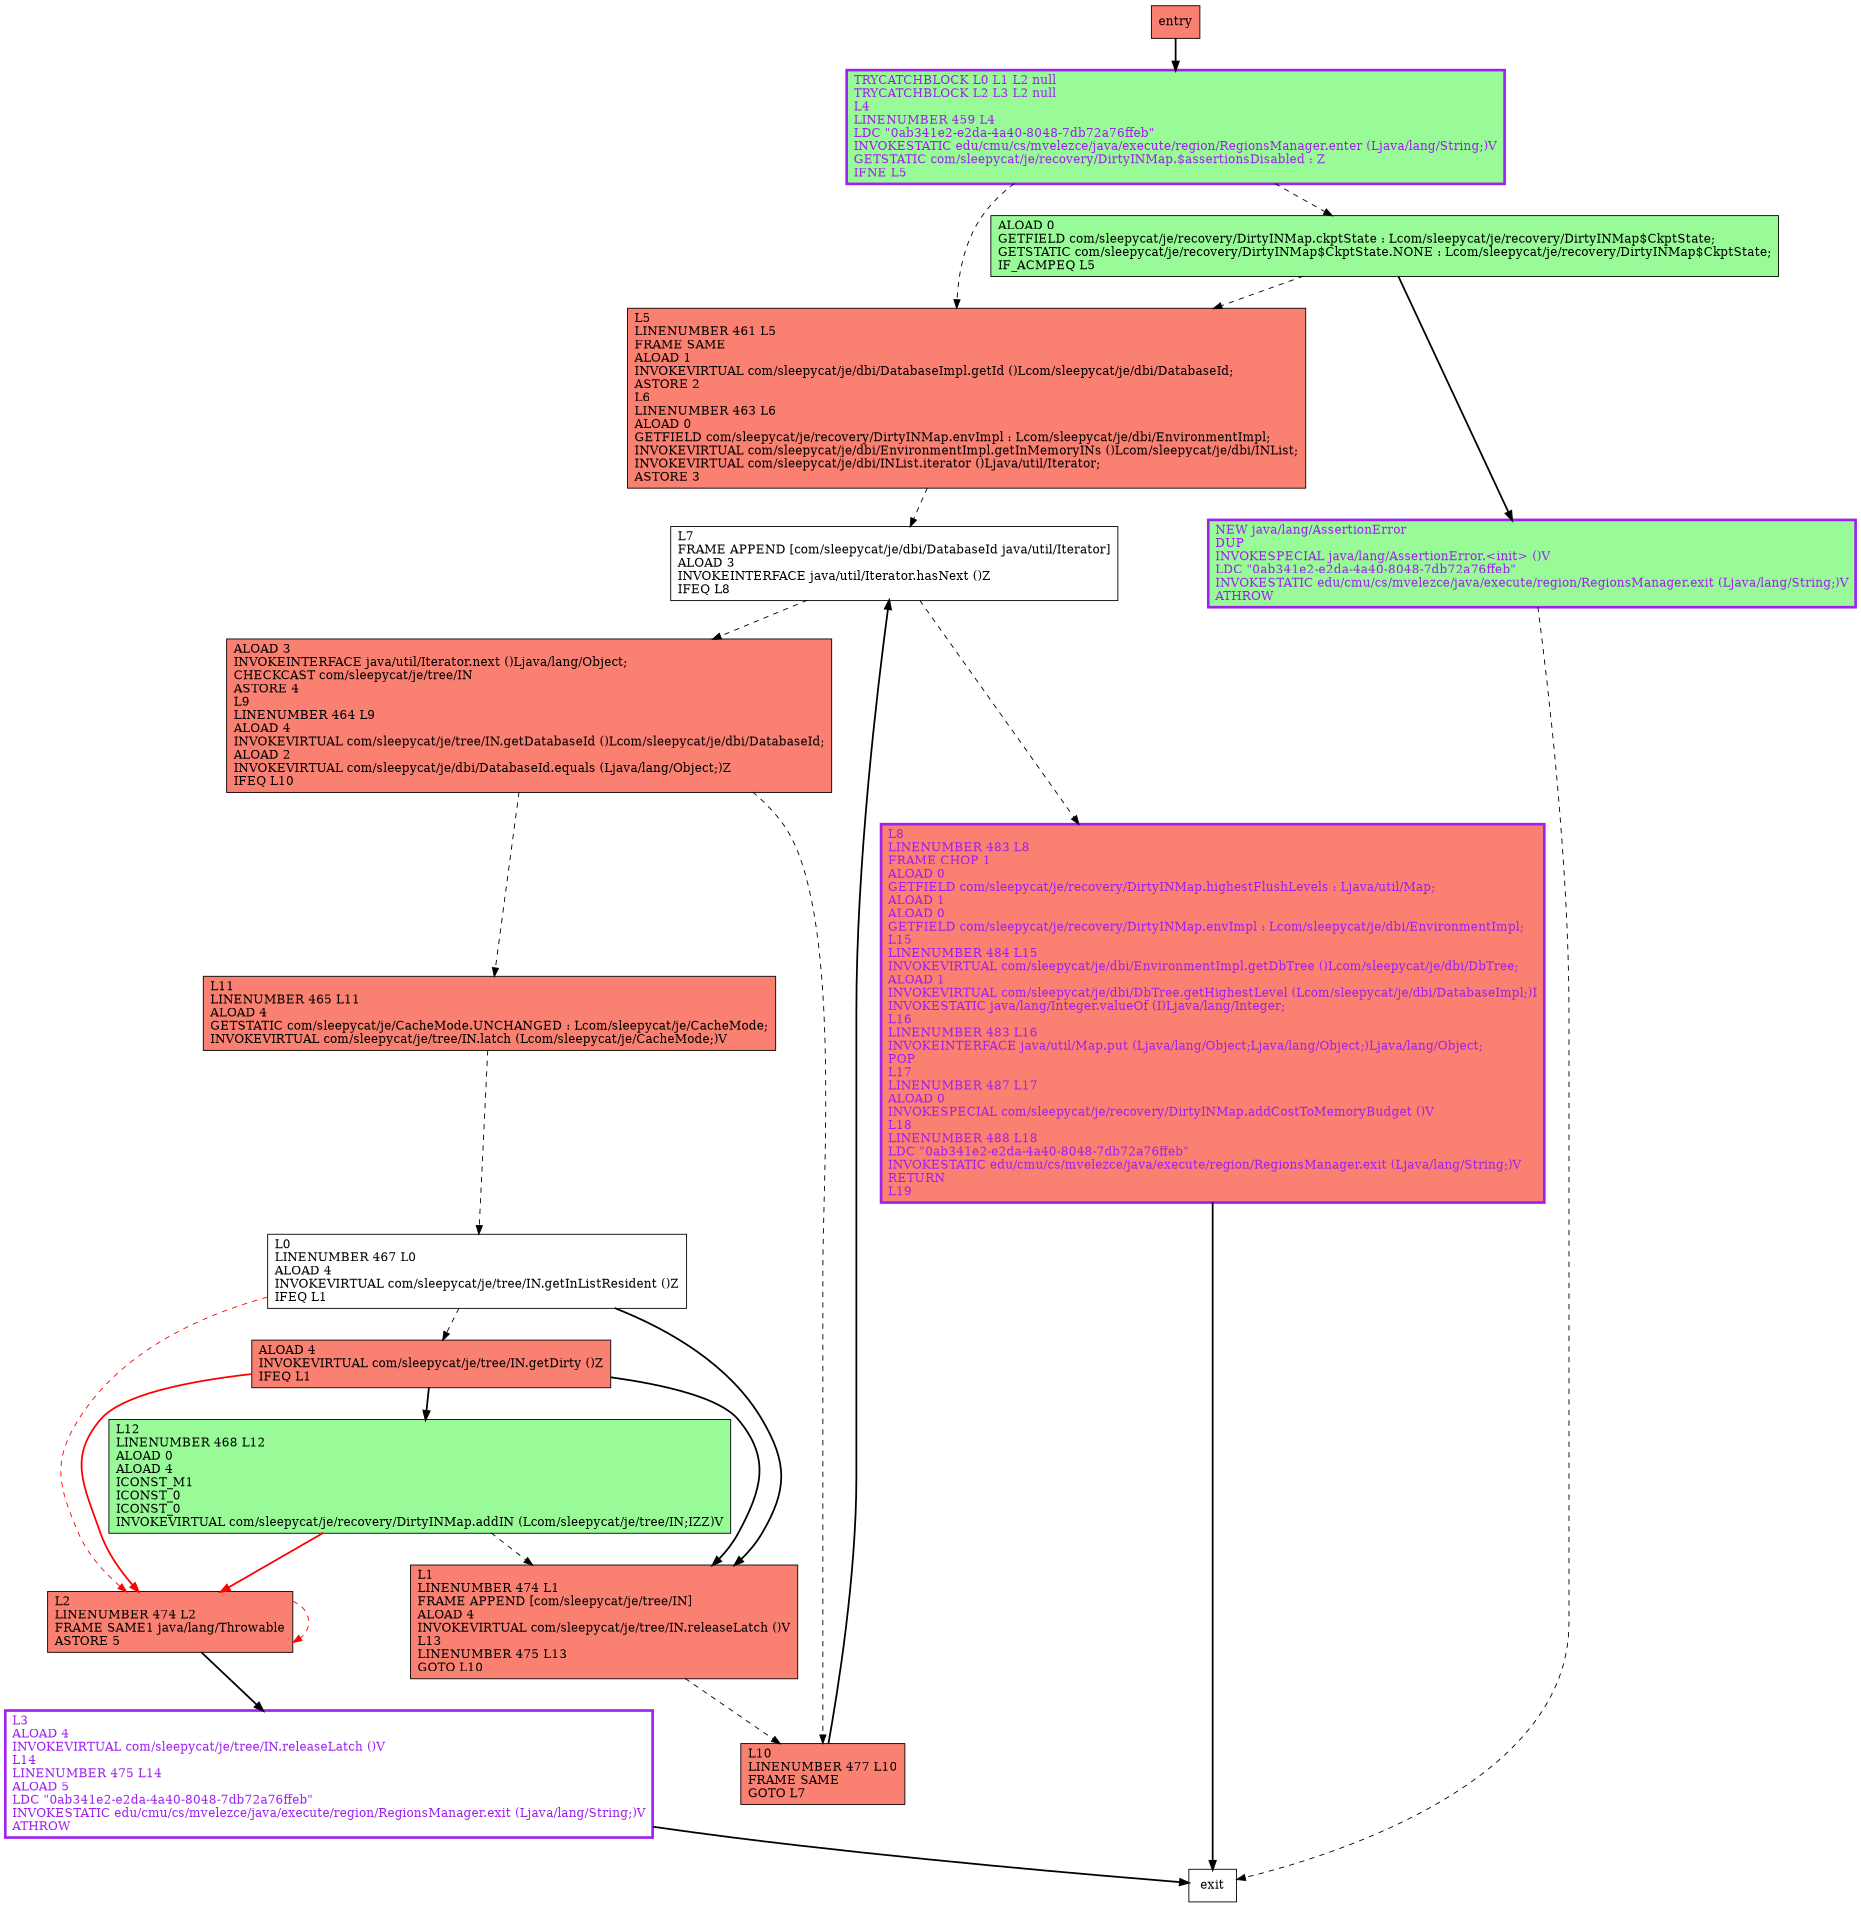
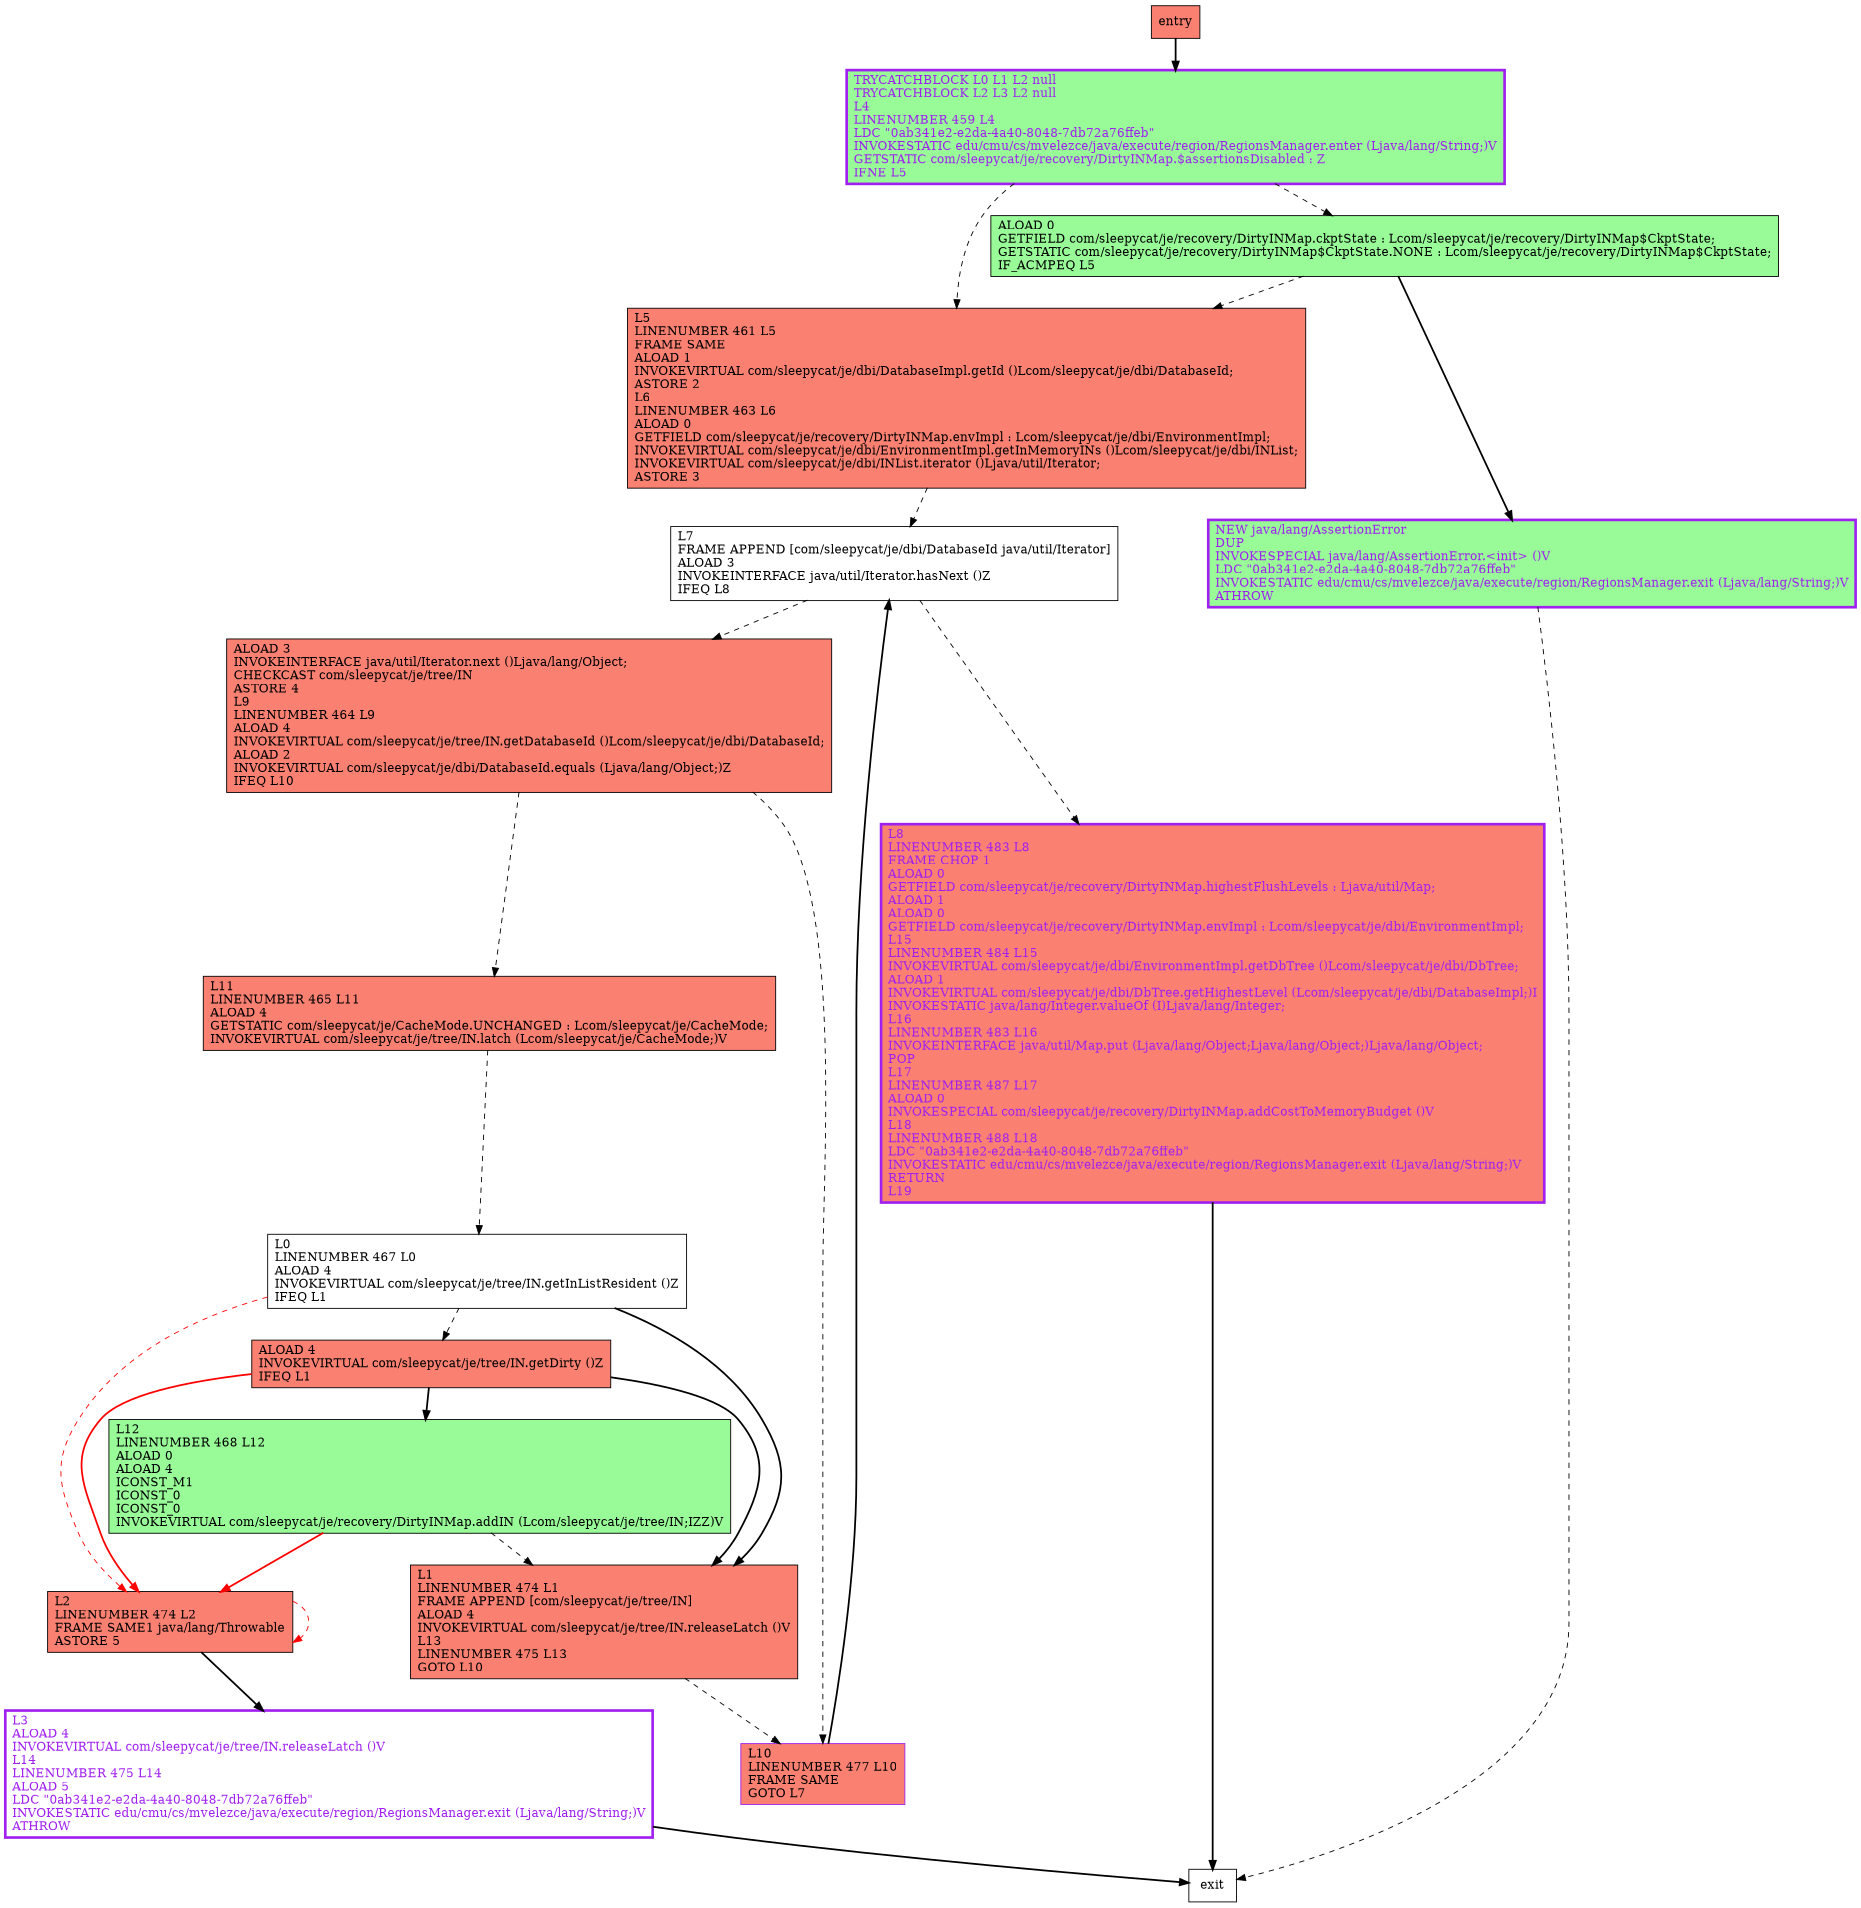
(823, 1774) -> (823, 1774)
